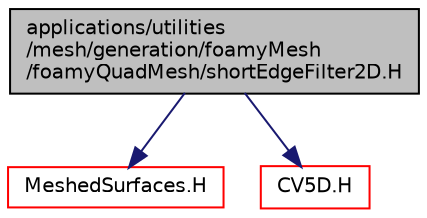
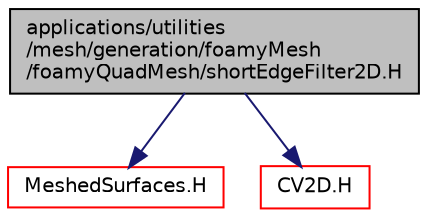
(315, 187) -> (315, 187)
